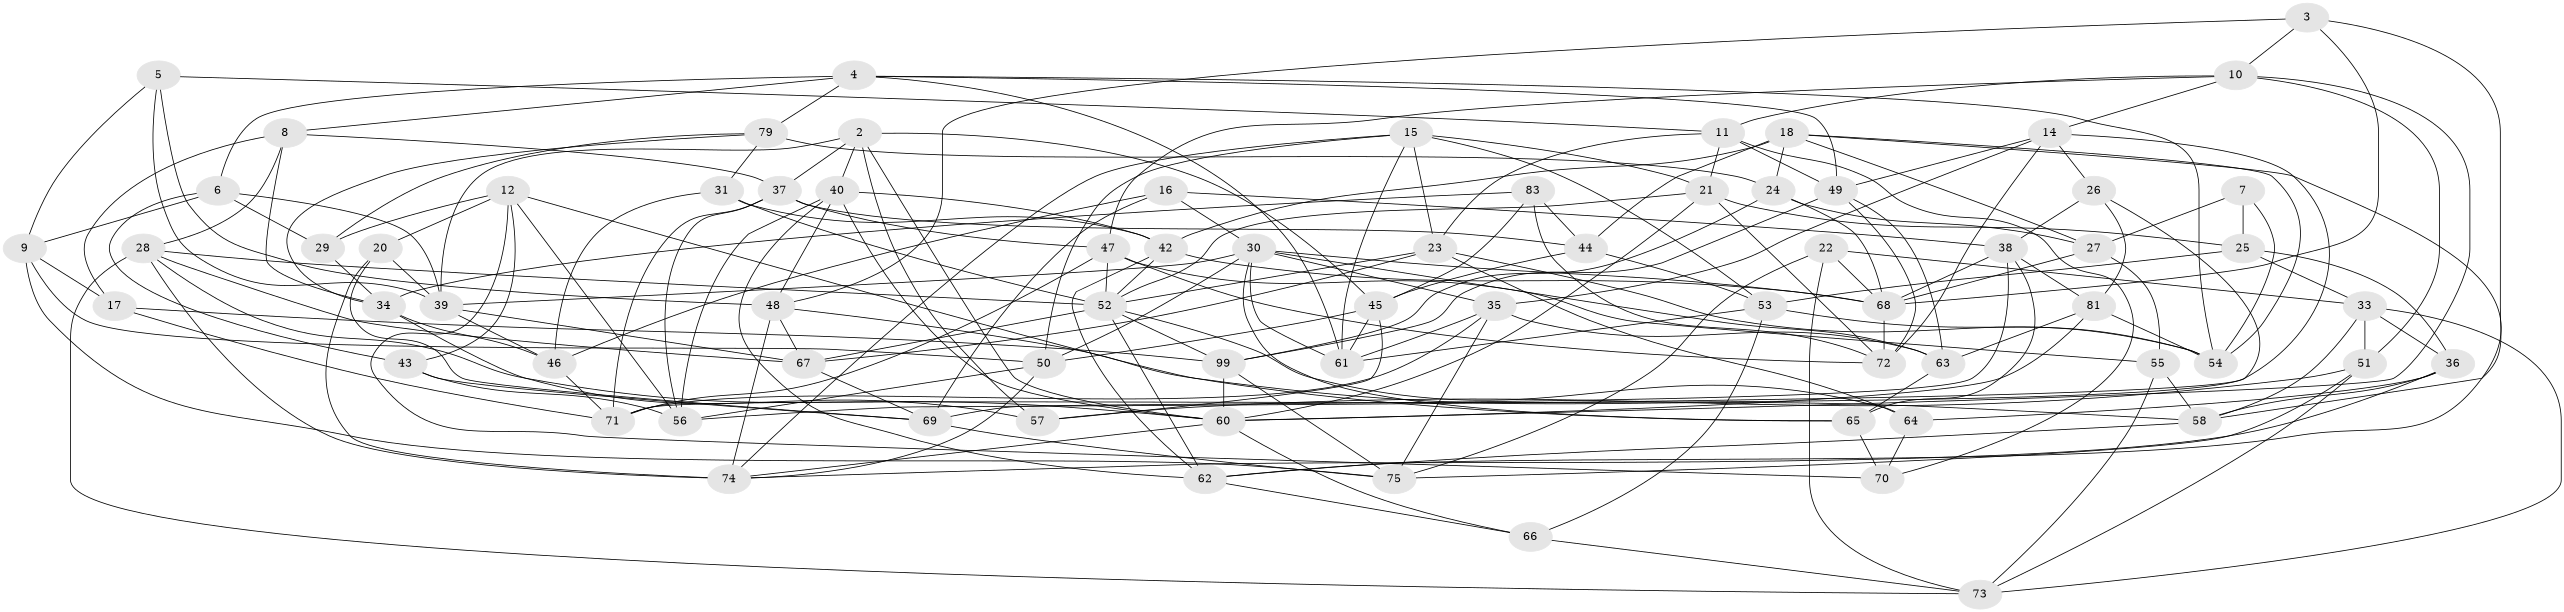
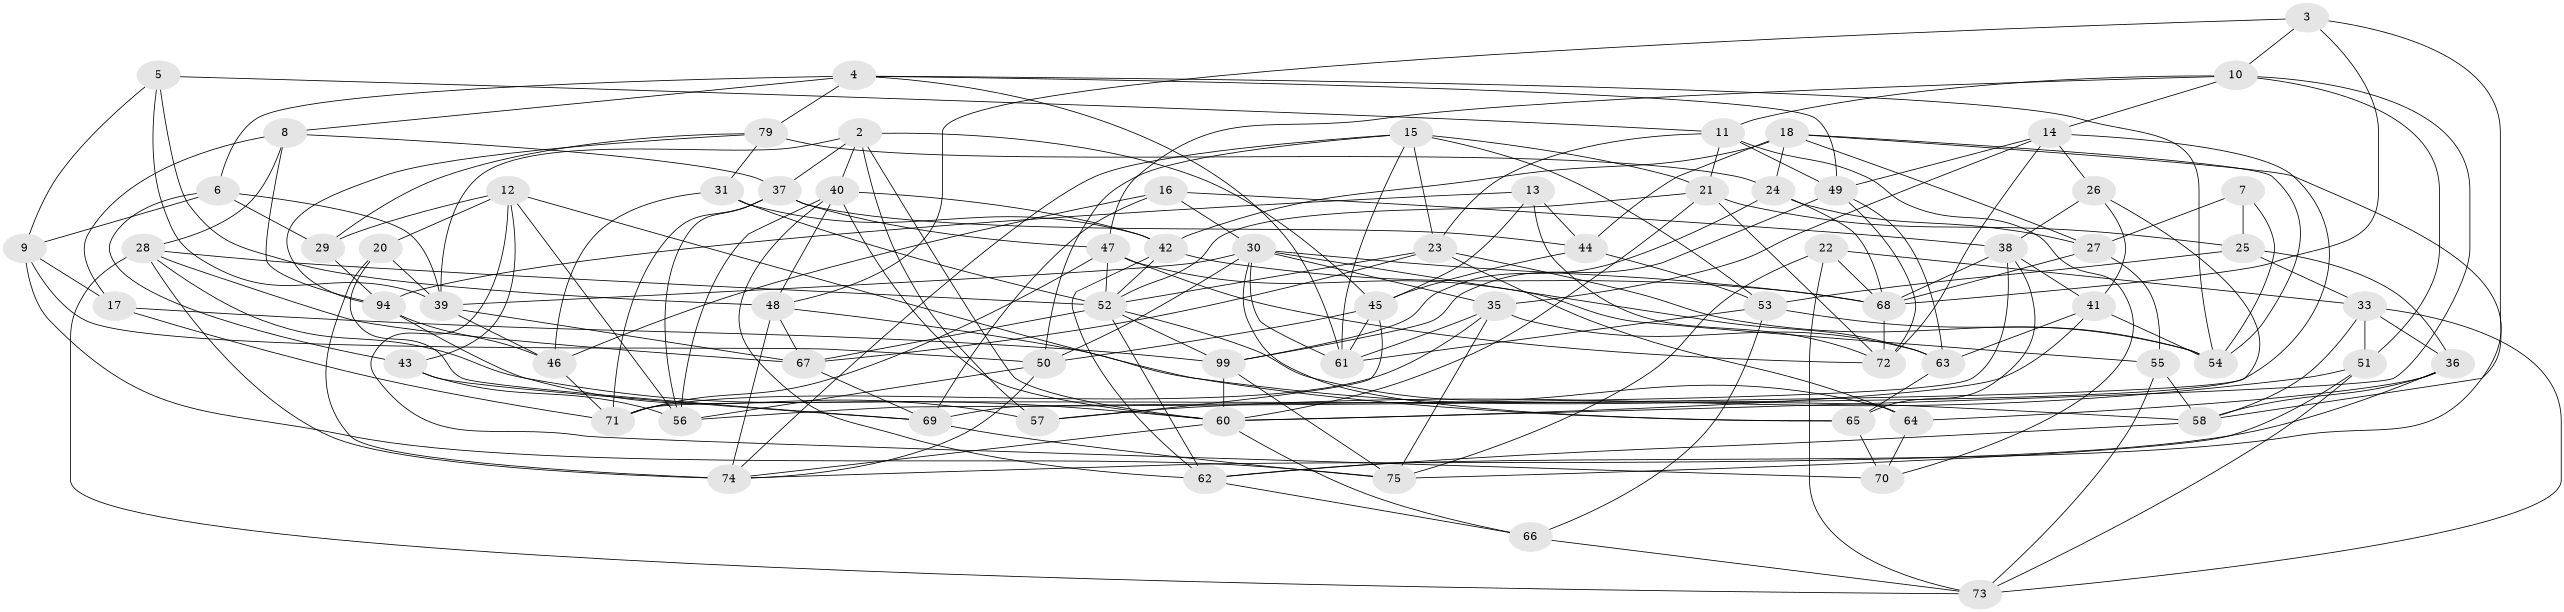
(1533, 191) -> (1533, 191)
(384, 306) -> (384, 306)
(2094, 306) -> (2094, 306)
